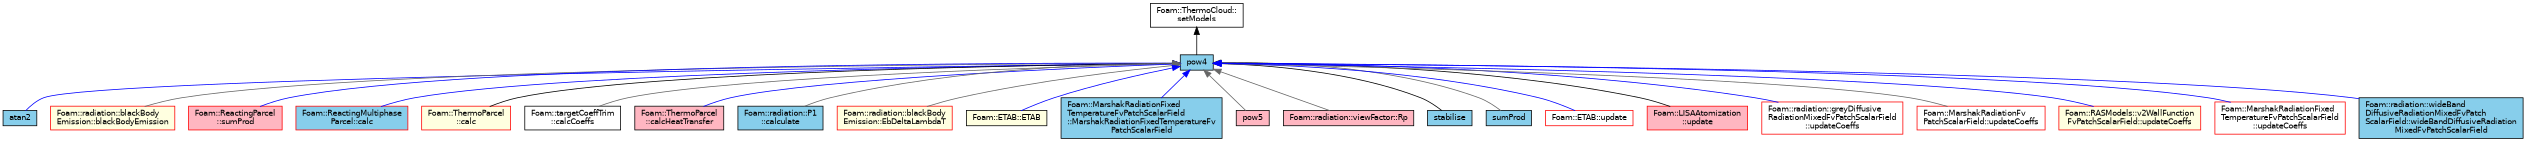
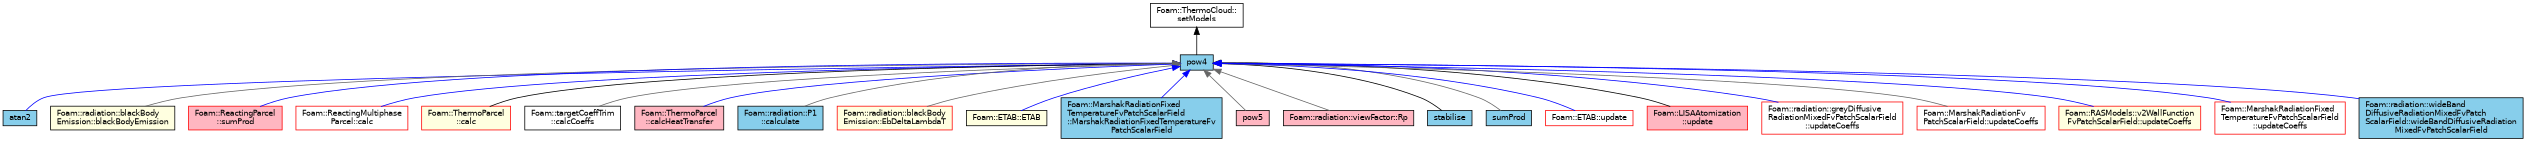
(113, 118) -> (113, 118)
(352, 118) -> (352, 118)
